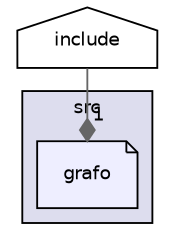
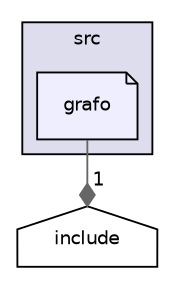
(87, 102) -> (87, 166)
